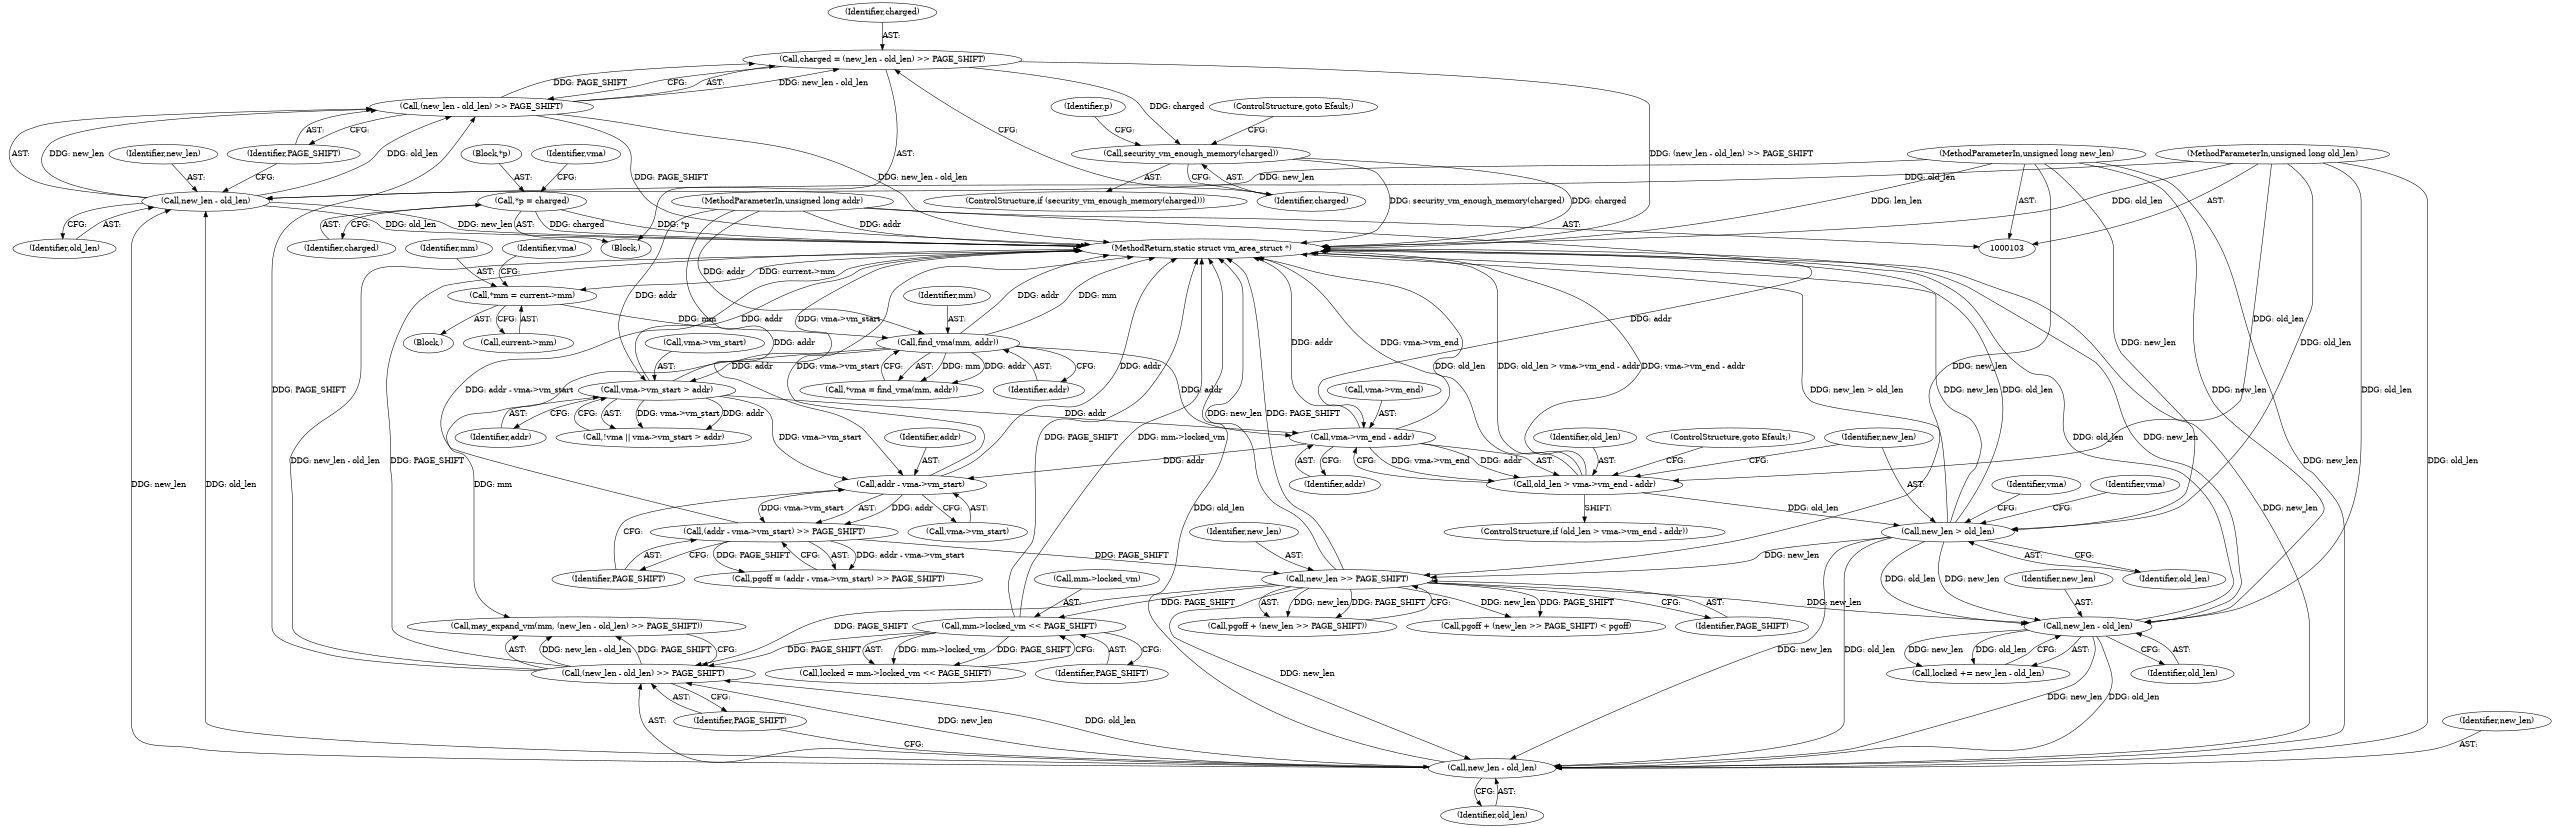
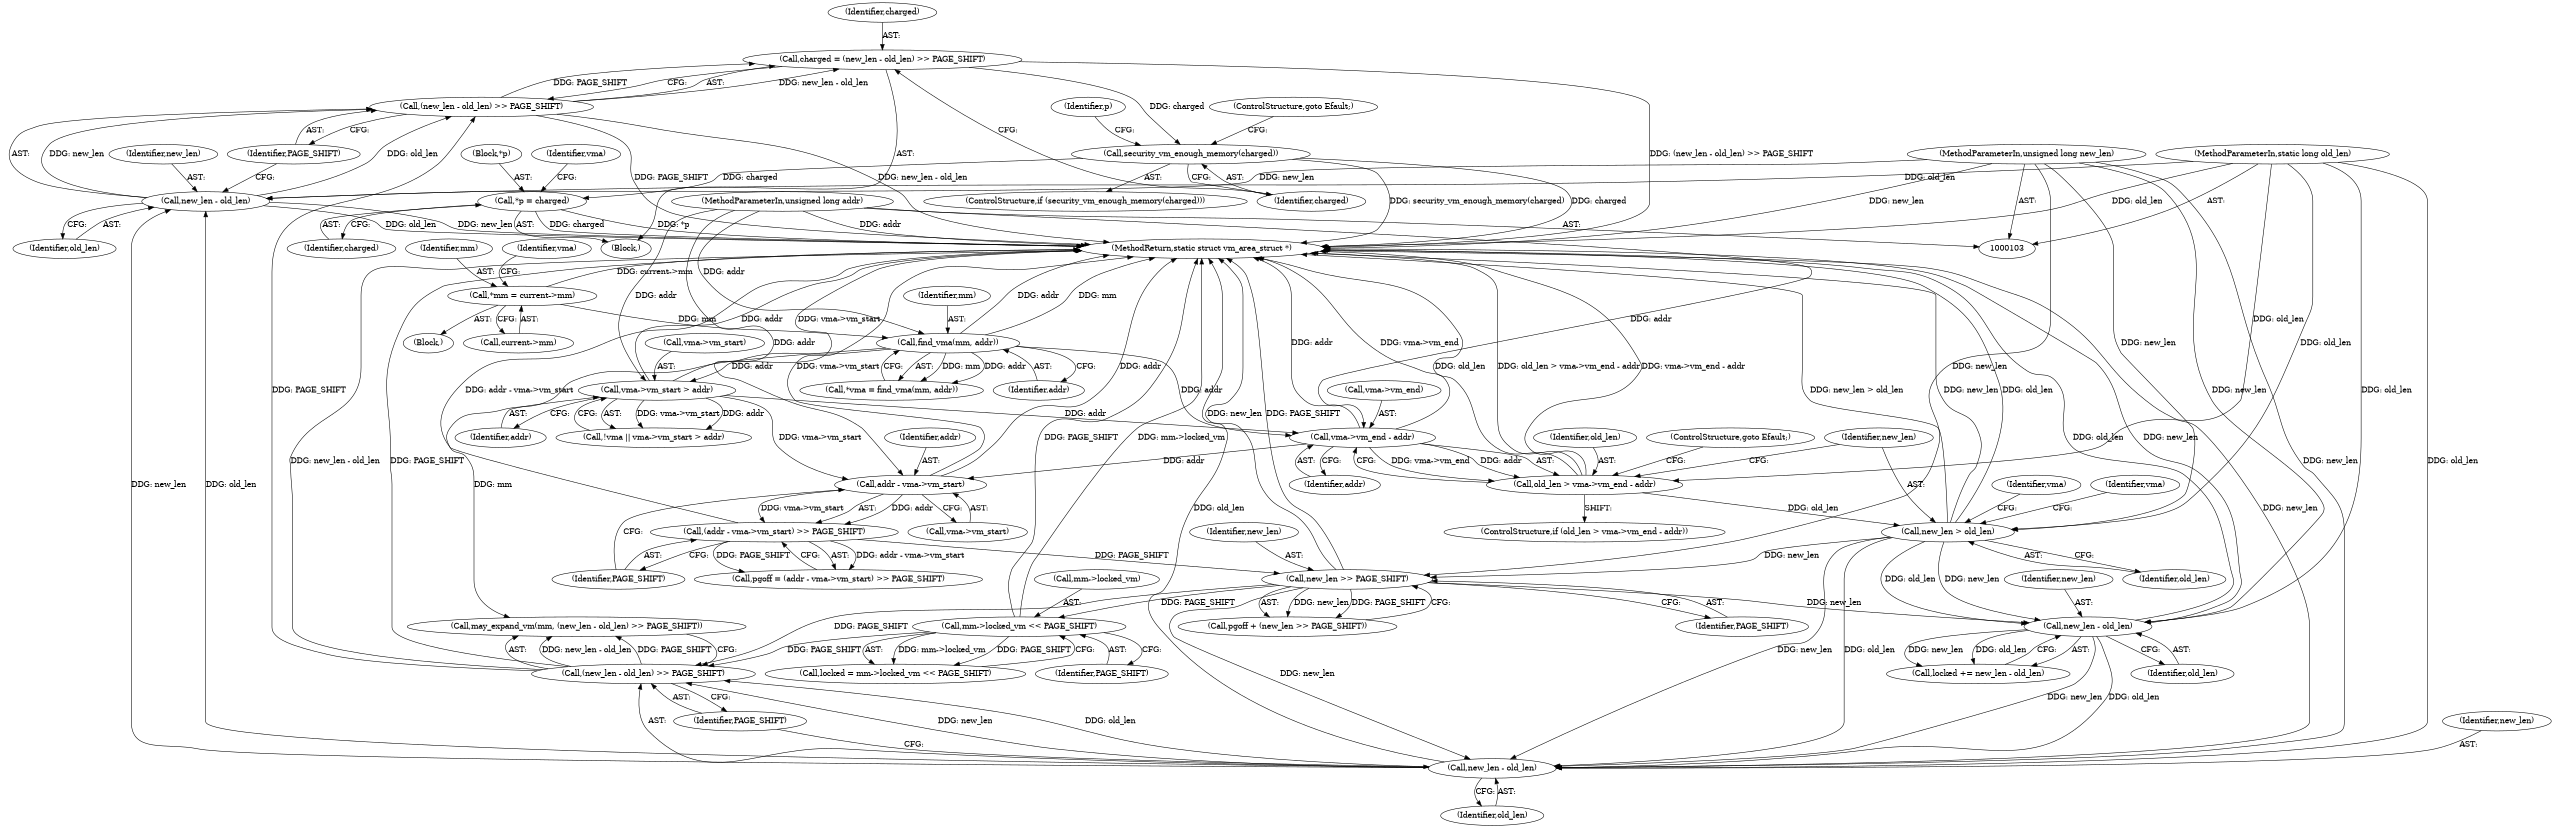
(2273, 154) -> (2273, 154)
none -> (834, 168)
(1897, 201) -> (1897, 201)
(832, 260) -> (809, 255)
(1536, 627) -> none
